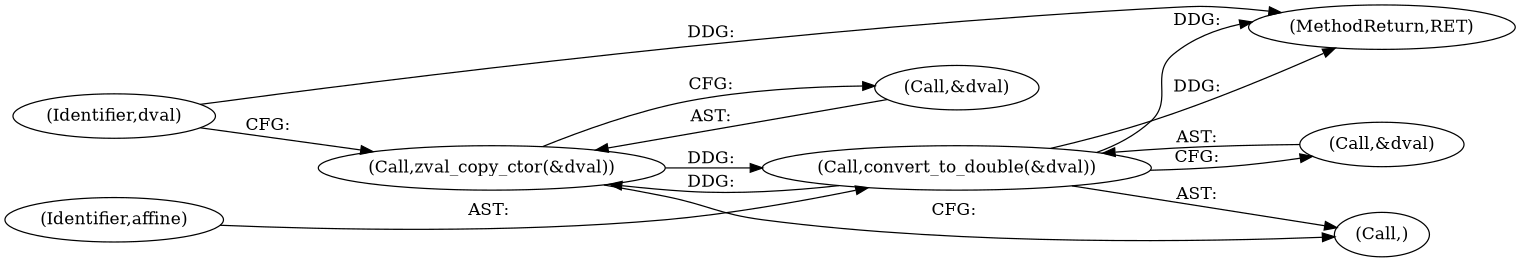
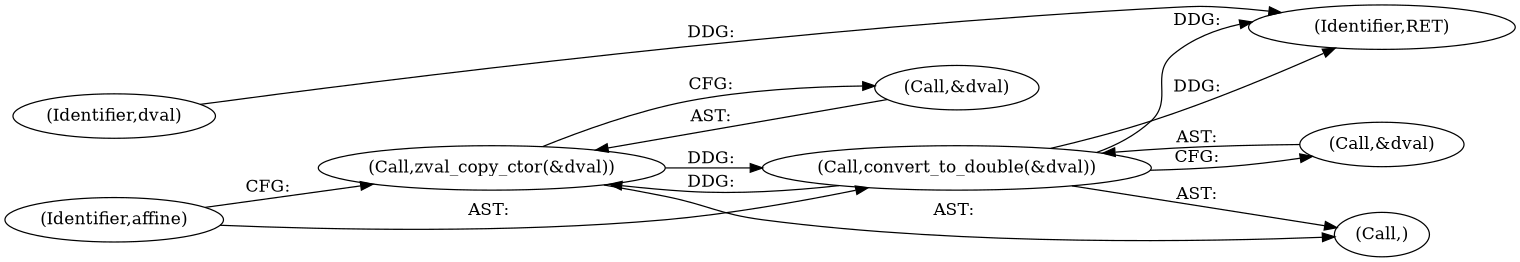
(1382, 27) -> (1382, 27)
(281, 139) -> (283, 197)
(957, 211) -> (957, 211)
